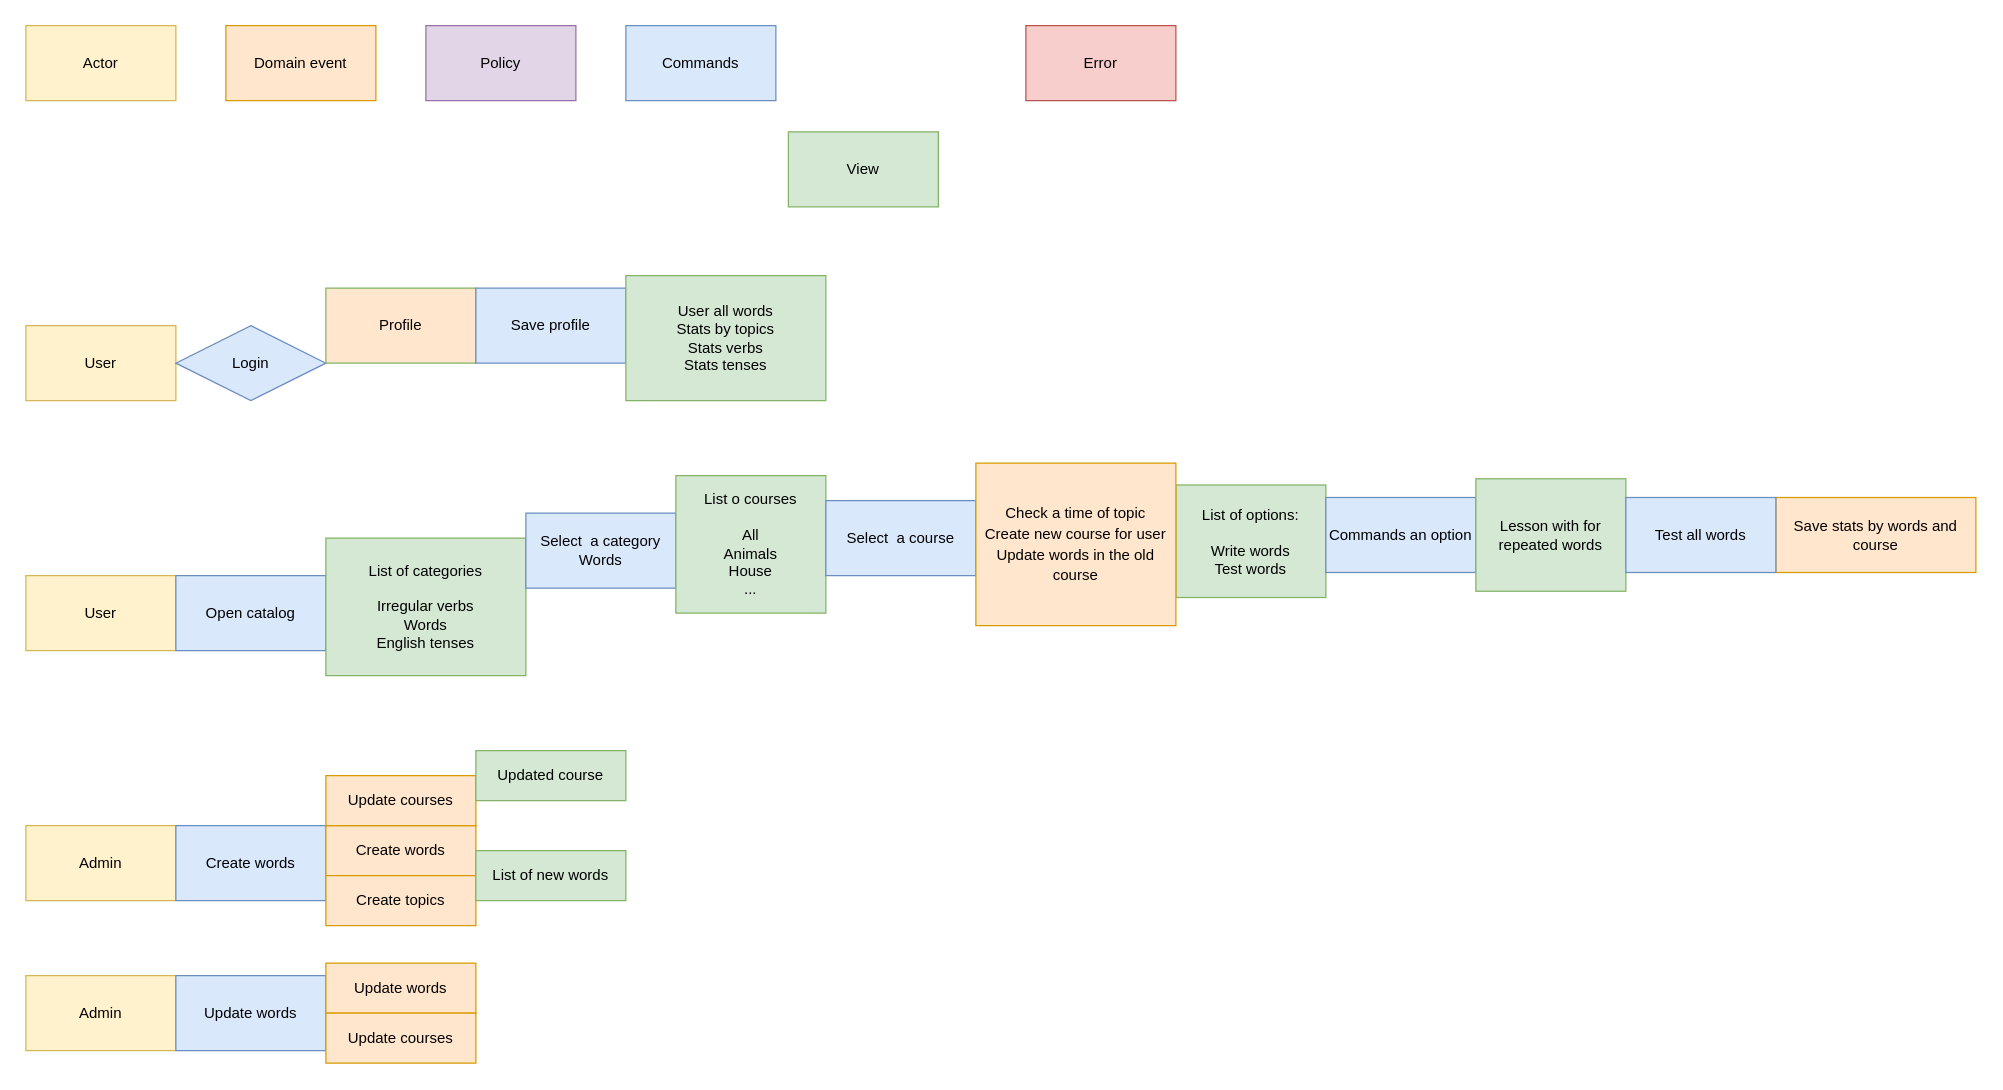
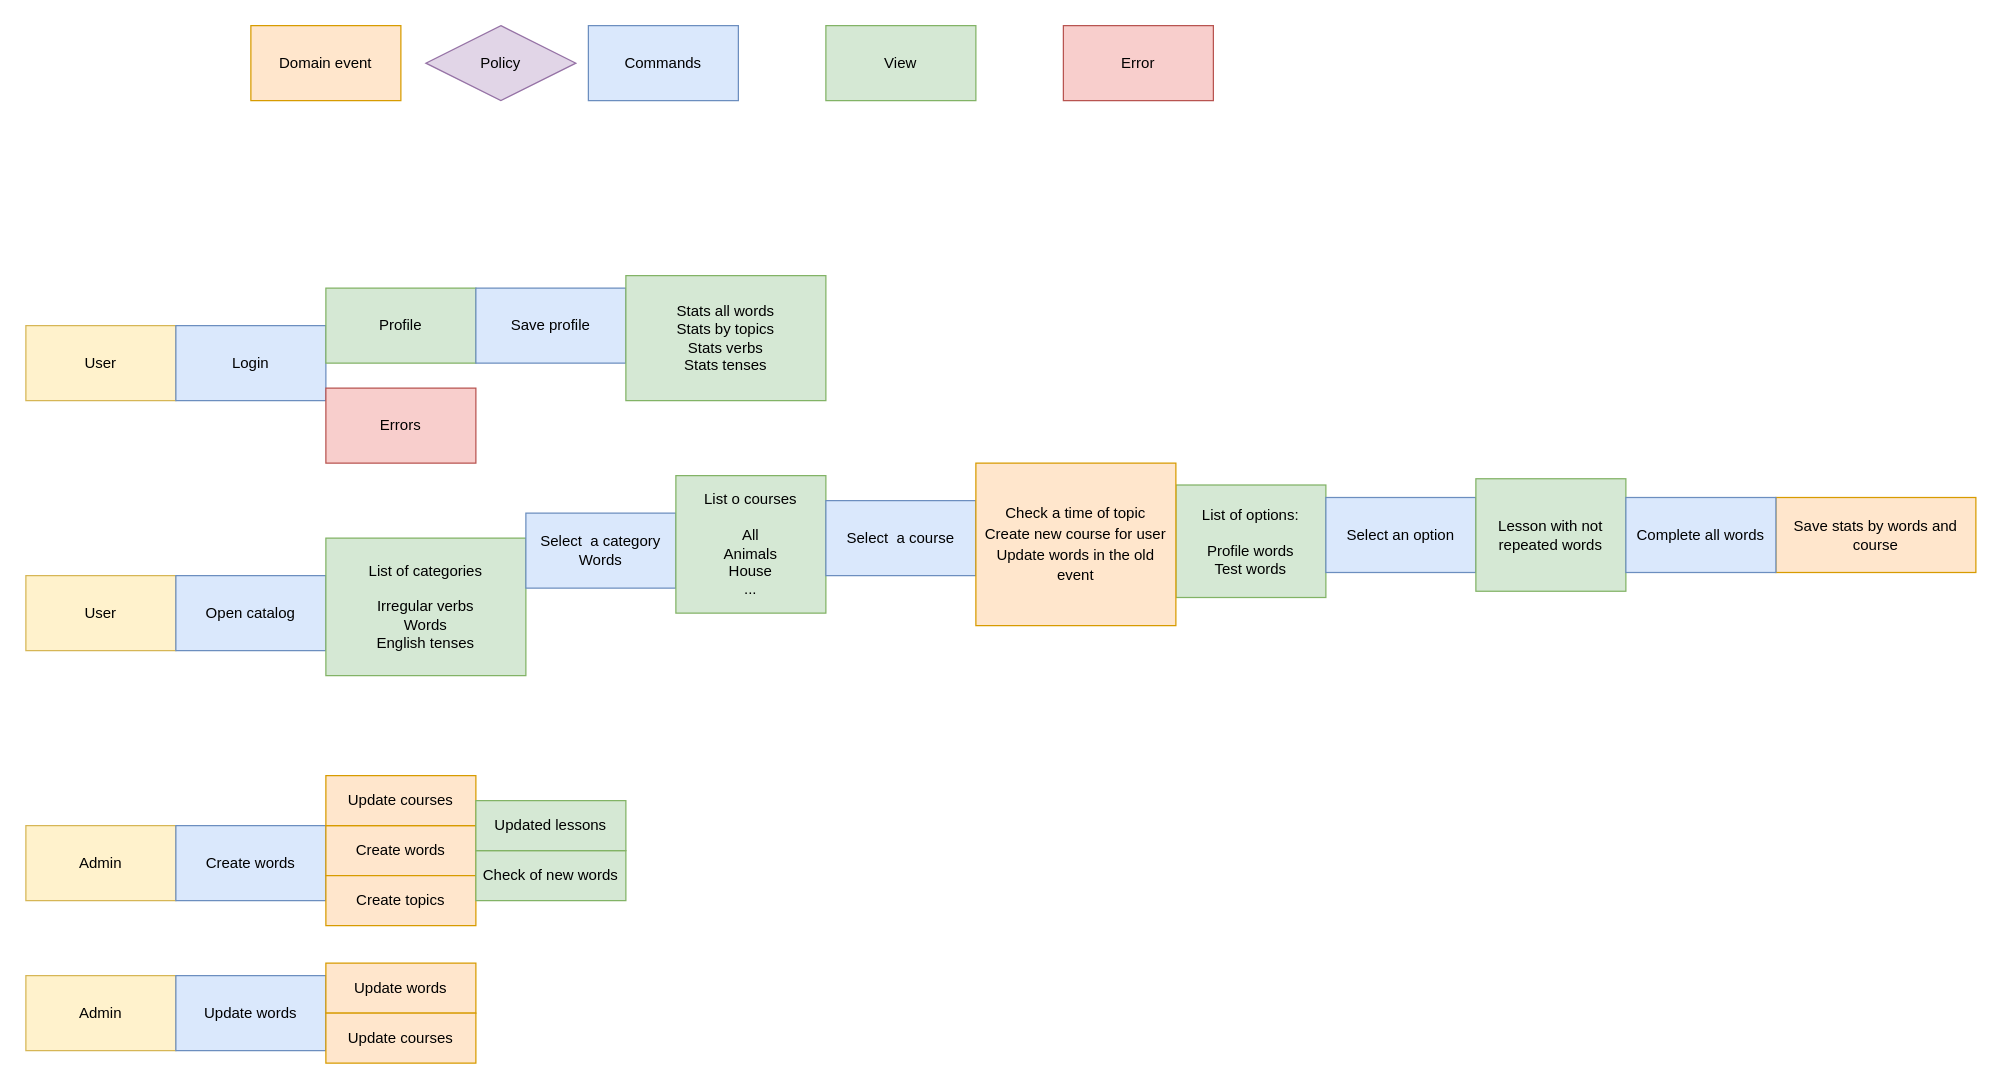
(101, 63) -> none
(301, 63) -> (326, 63)
(501, 63) -> (501, 63)
(701, 63) -> (663, 63)
(1101, 63) -> (1138, 63)
(863, 169) -> (901, 63)
(401, 326) -> (401, 326)
(726, 338) -> (726, 338)
(251, 363) -> (251, 363)
none -> (401, 426)
(1401, 536) -> (1401, 536)
(1551, 536) -> (1551, 536)
(1701, 536) -> (1701, 536)
(1251, 542) -> (1251, 542)
(1076, 544) -> (1076, 544)
(551, 776) -> none
none -> (551, 826)
(551, 876) -> (551, 876)
